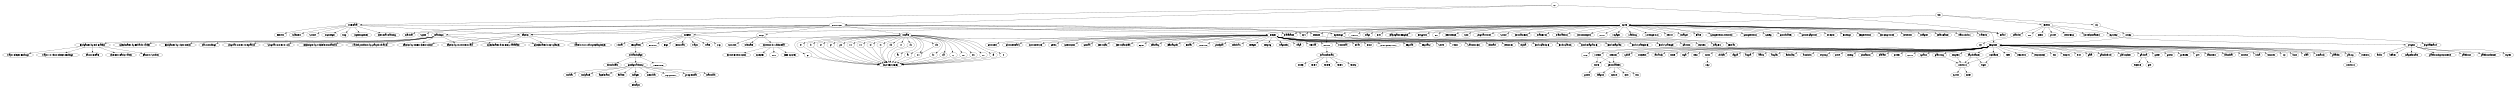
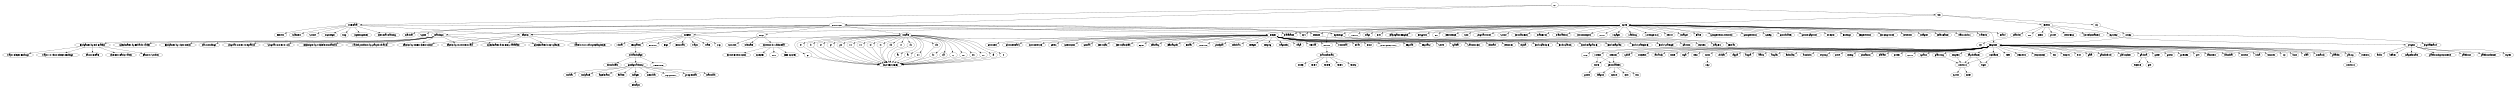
(1778, 15) -> (1746, 10)
(1455, 45) -> (1455, 45)
(928, 50) -> (922, 58)
